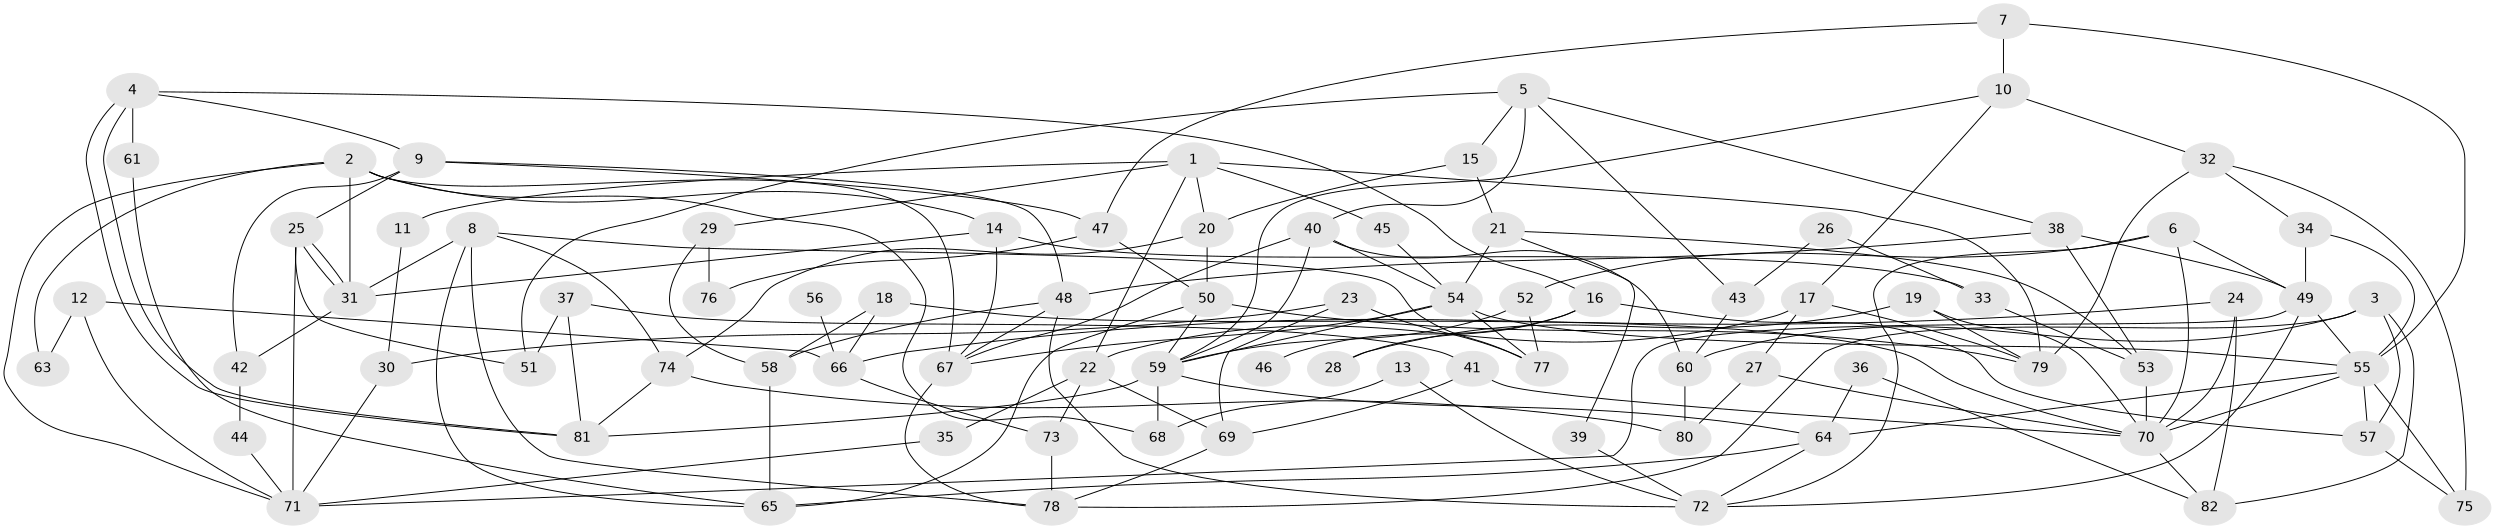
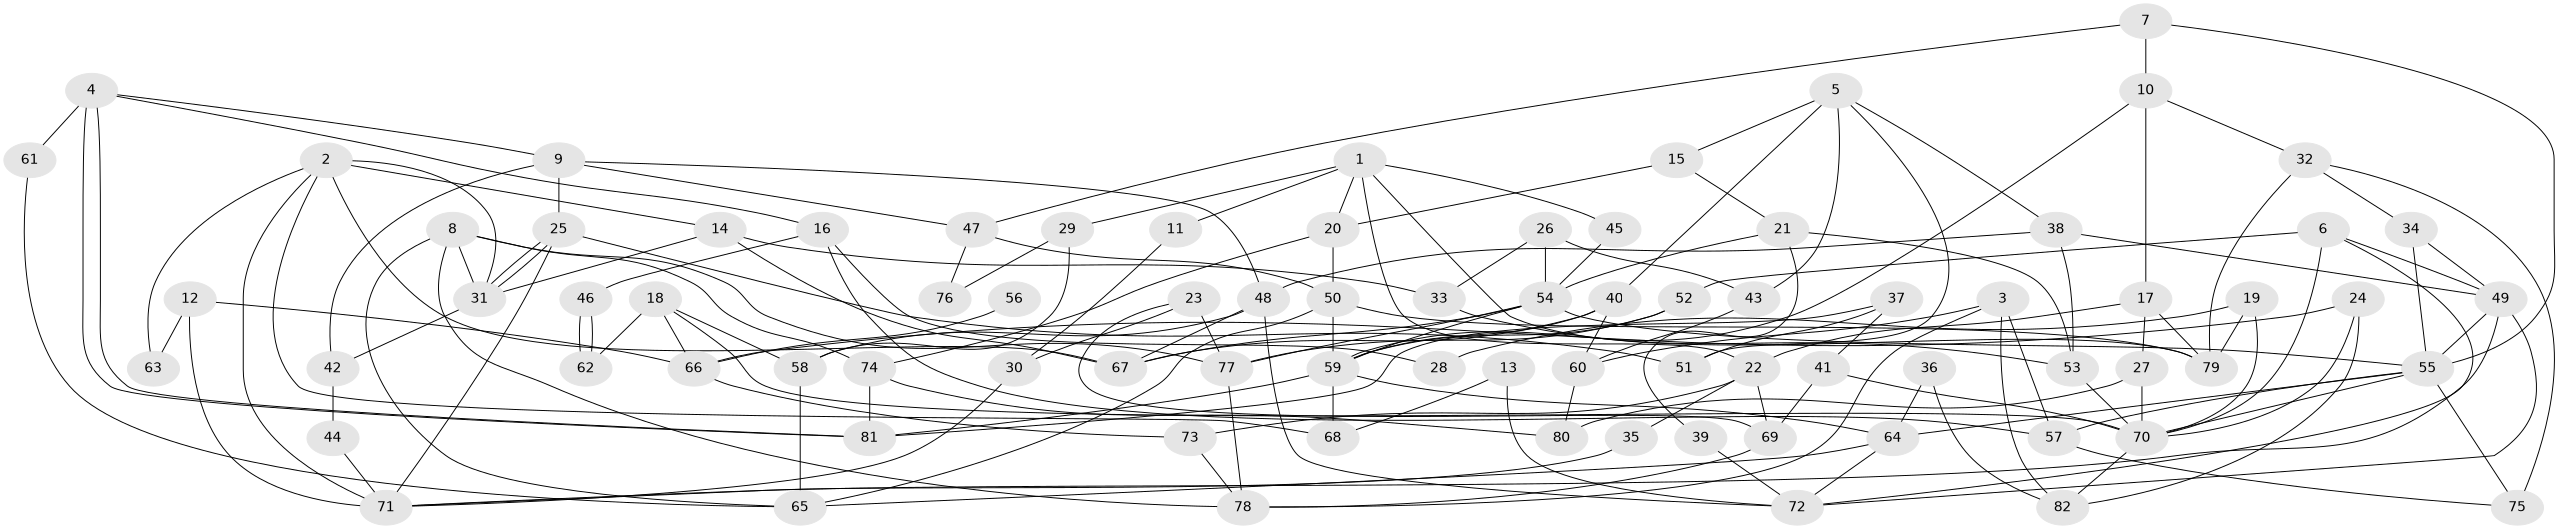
(1400, 272) -> (1545, 265)
none -> (586, 369)
(928, 473) -> (1235, 438)
